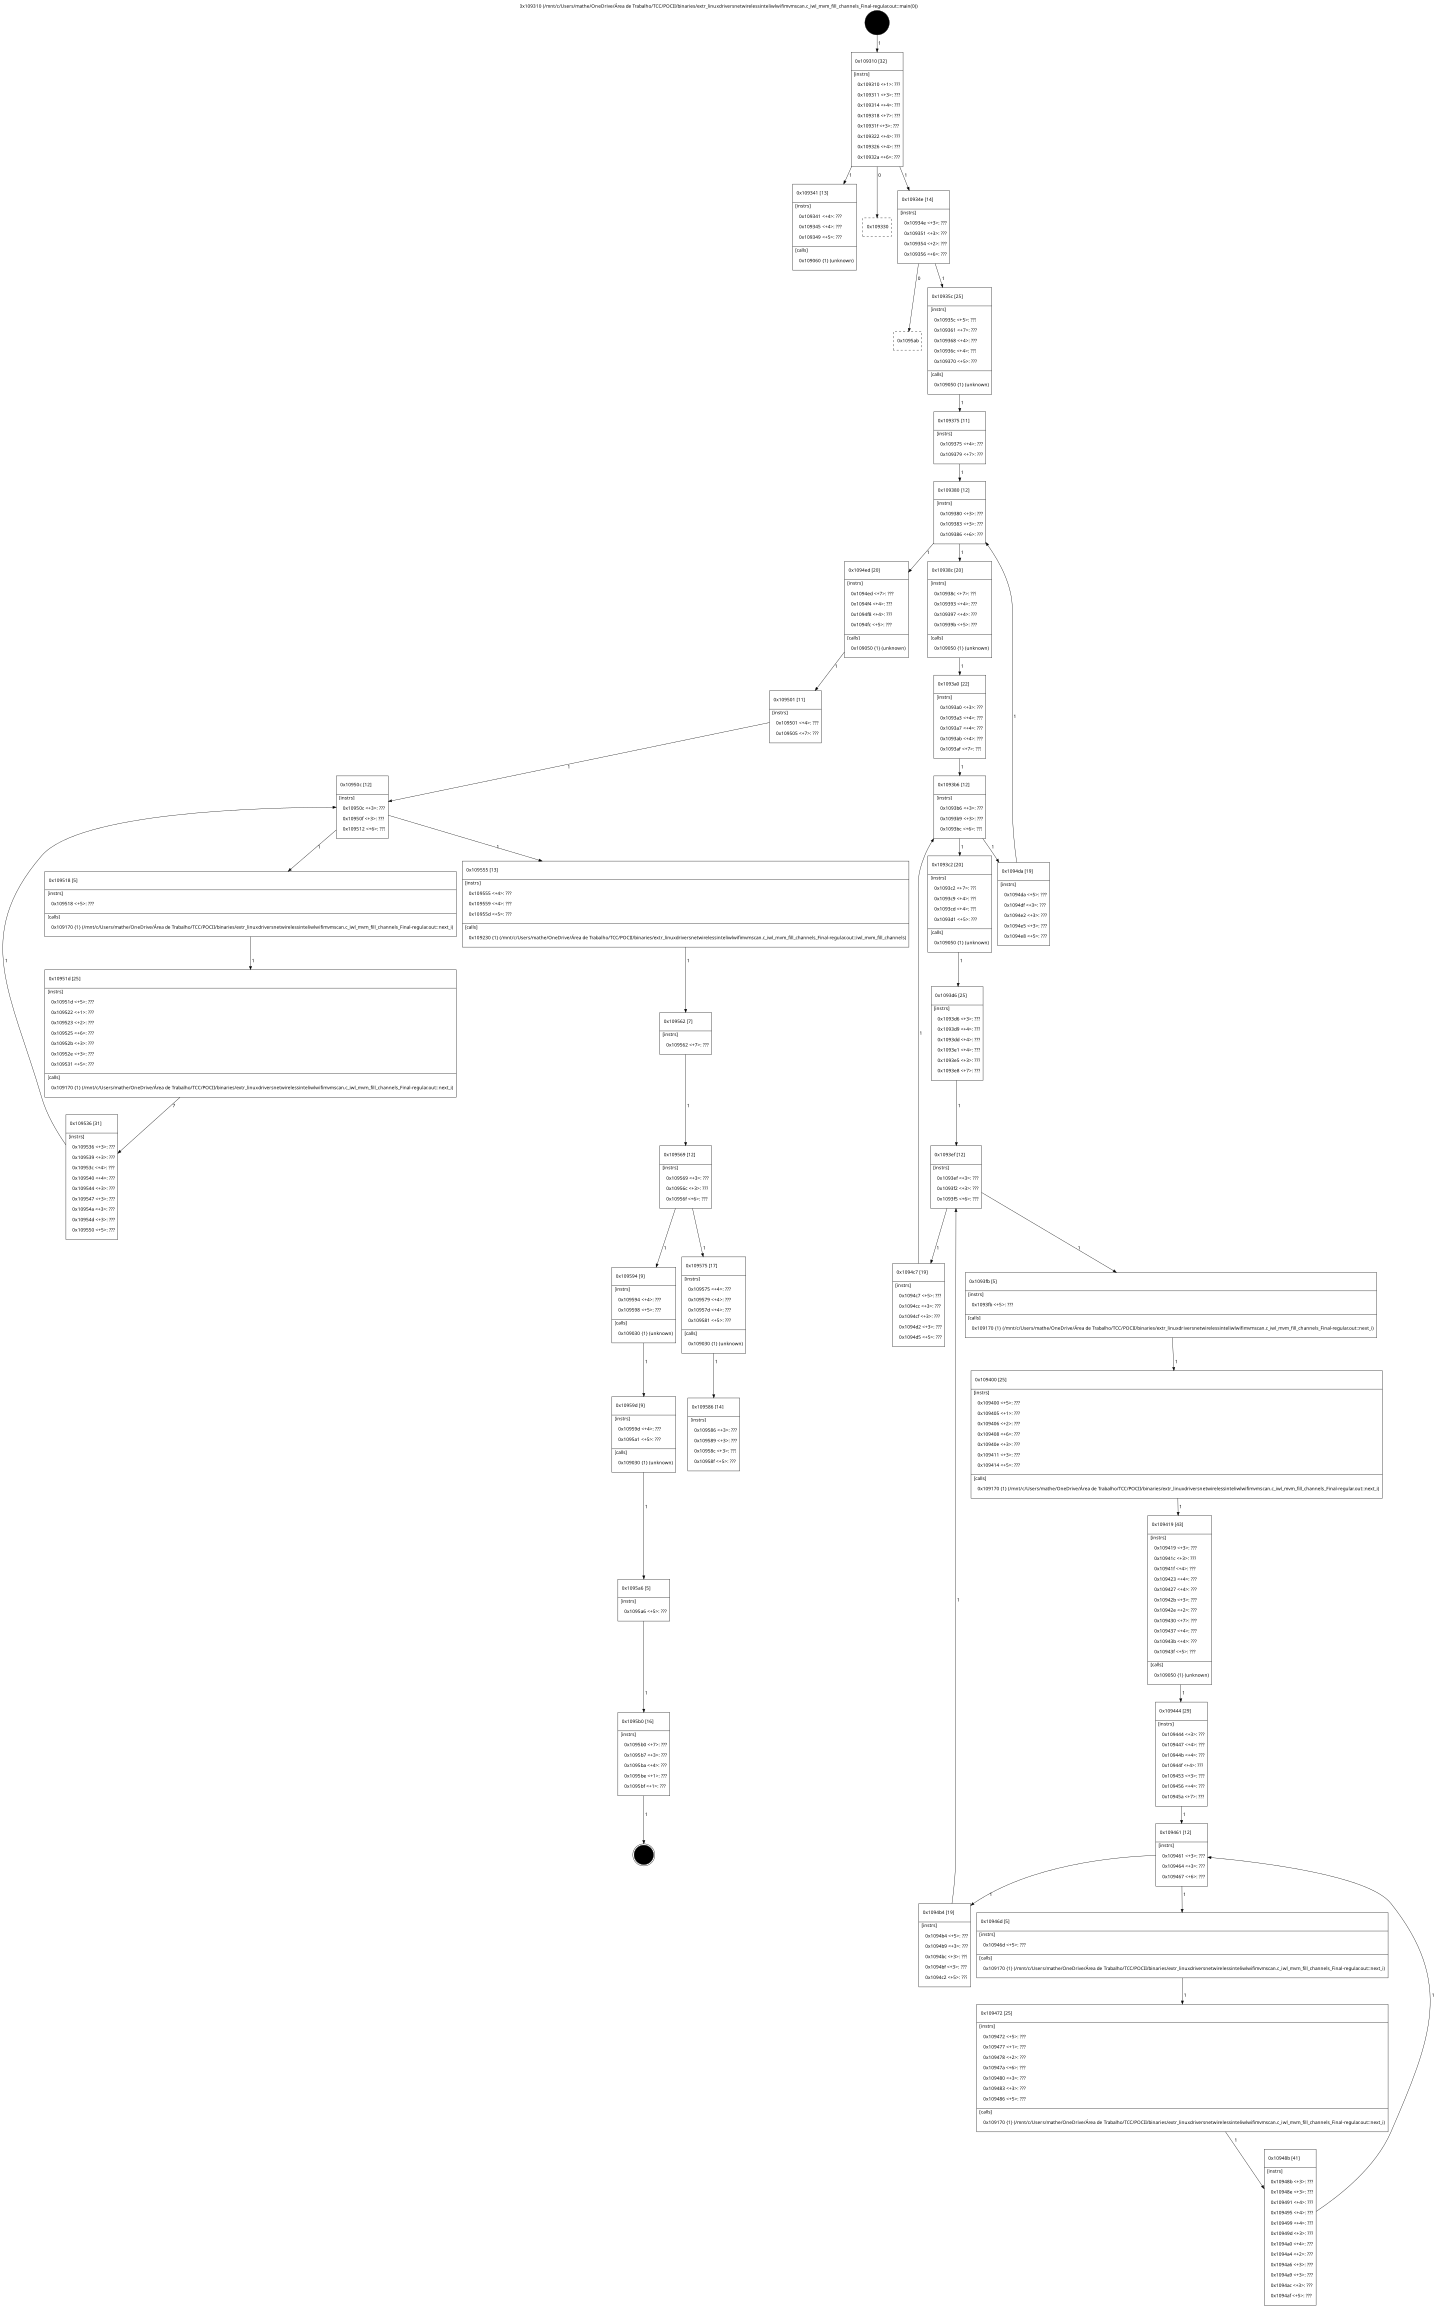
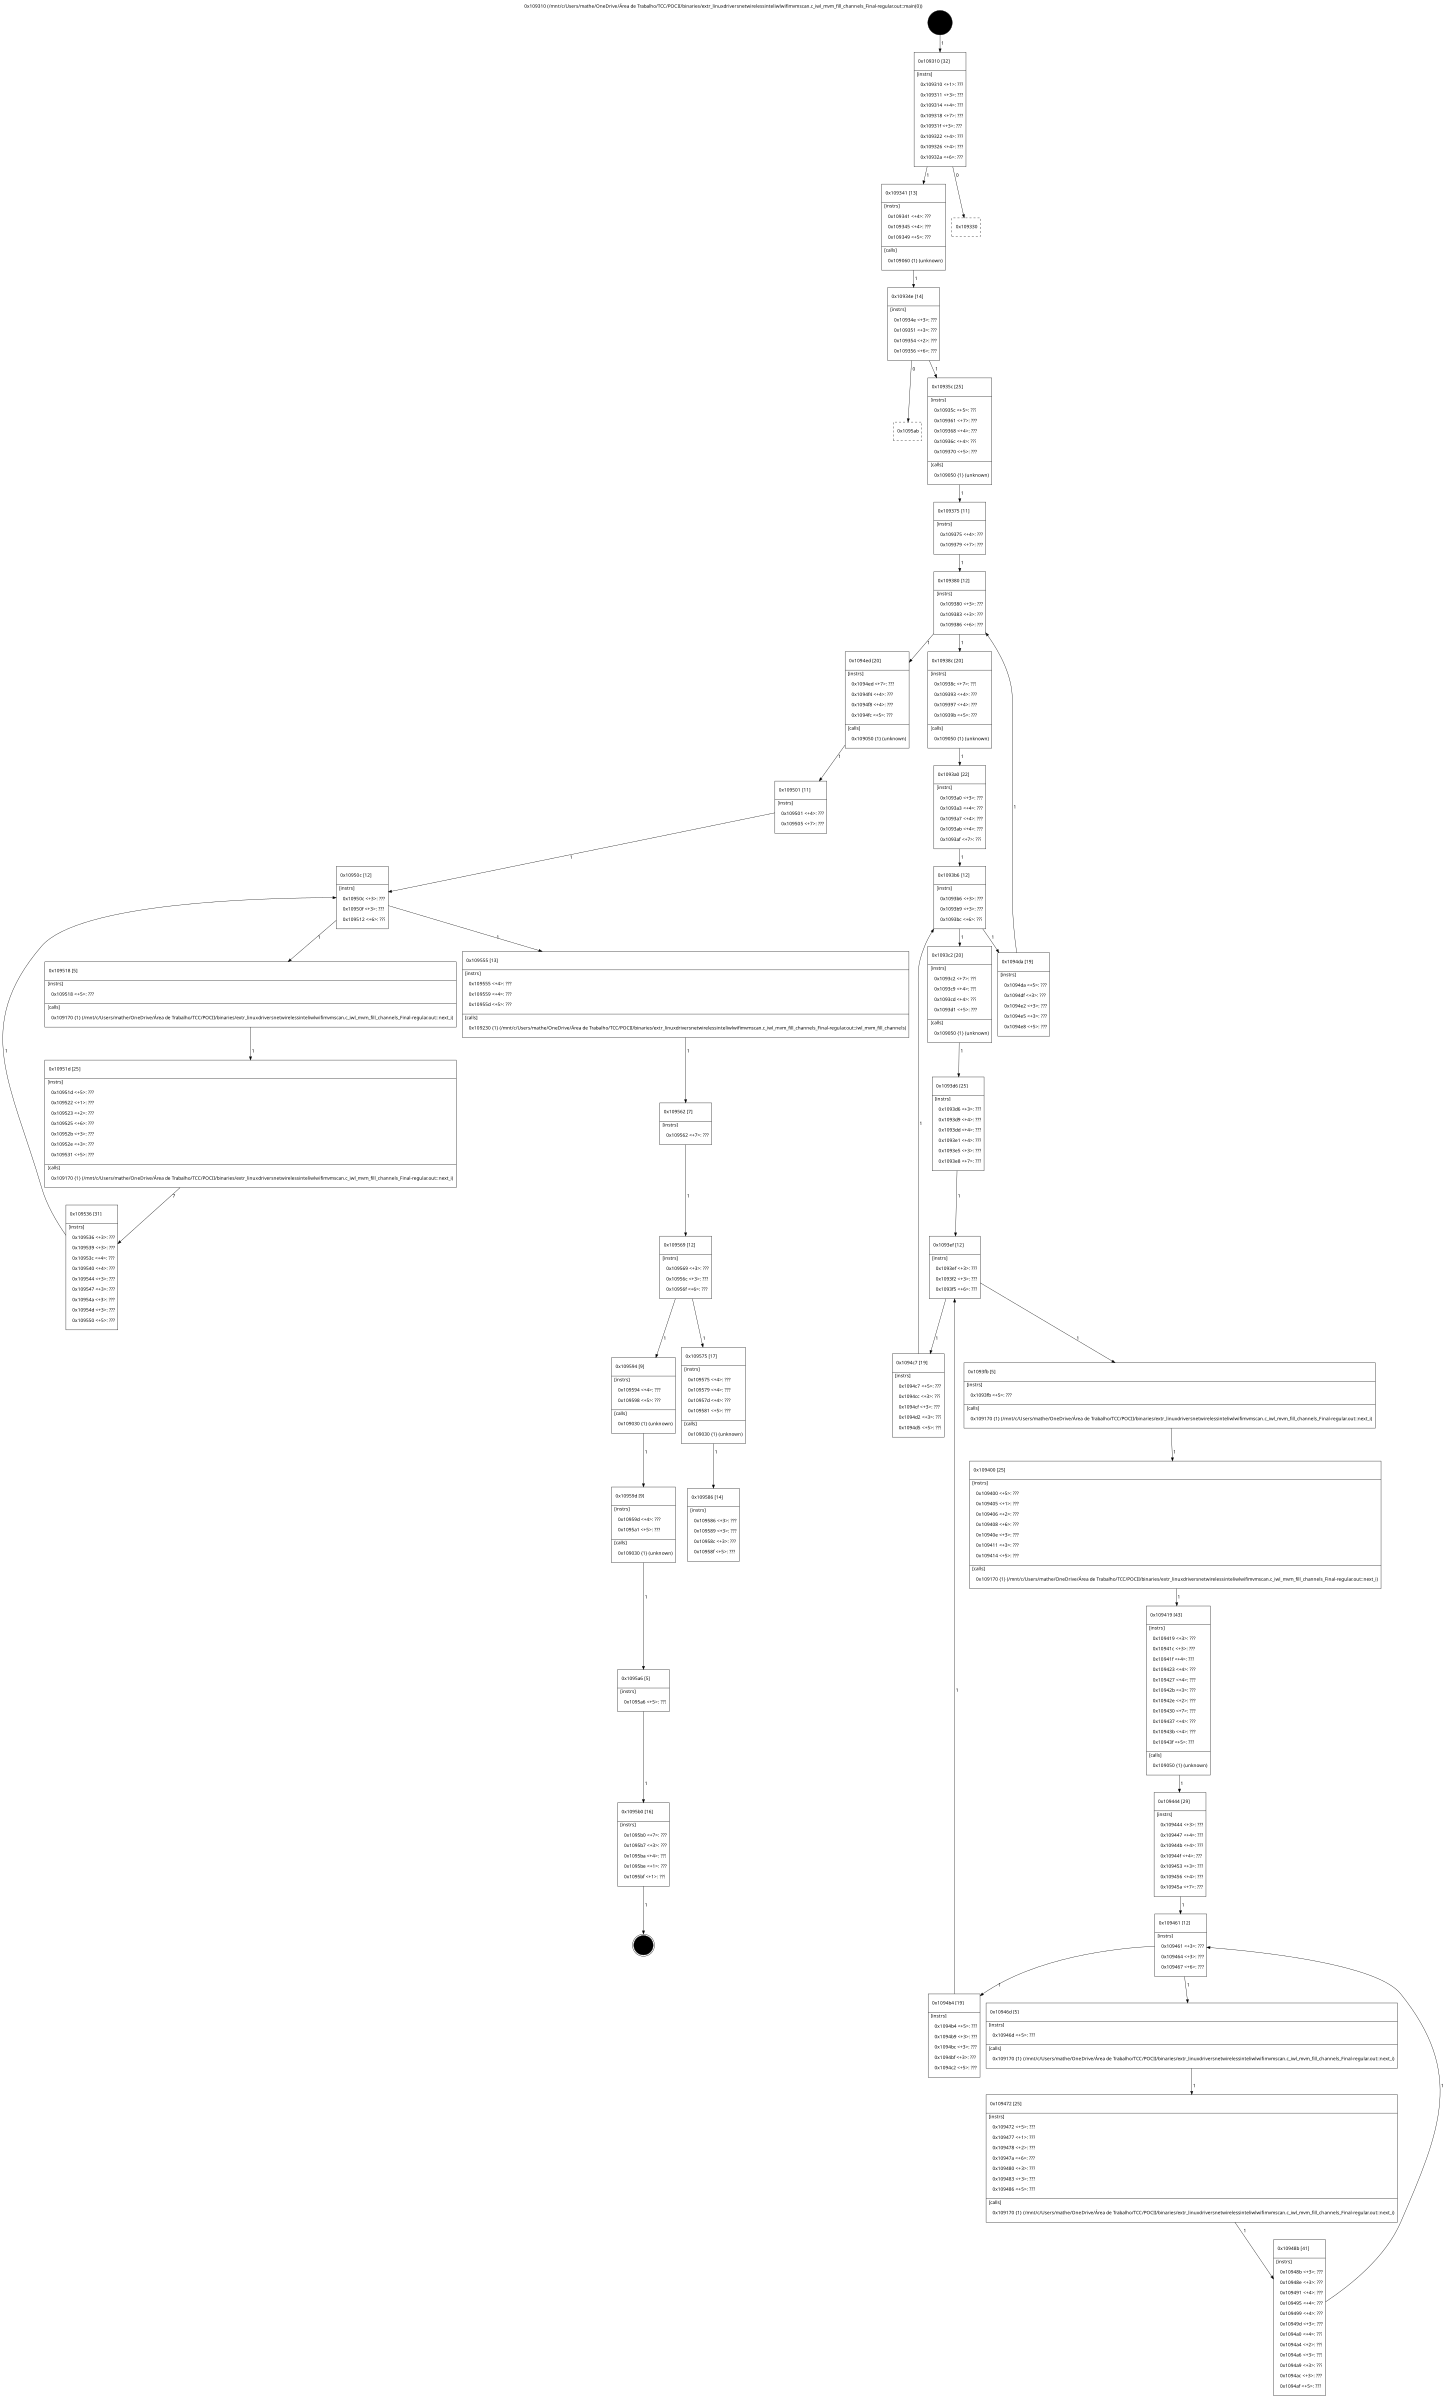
(904, 177) -> (914, 277)
